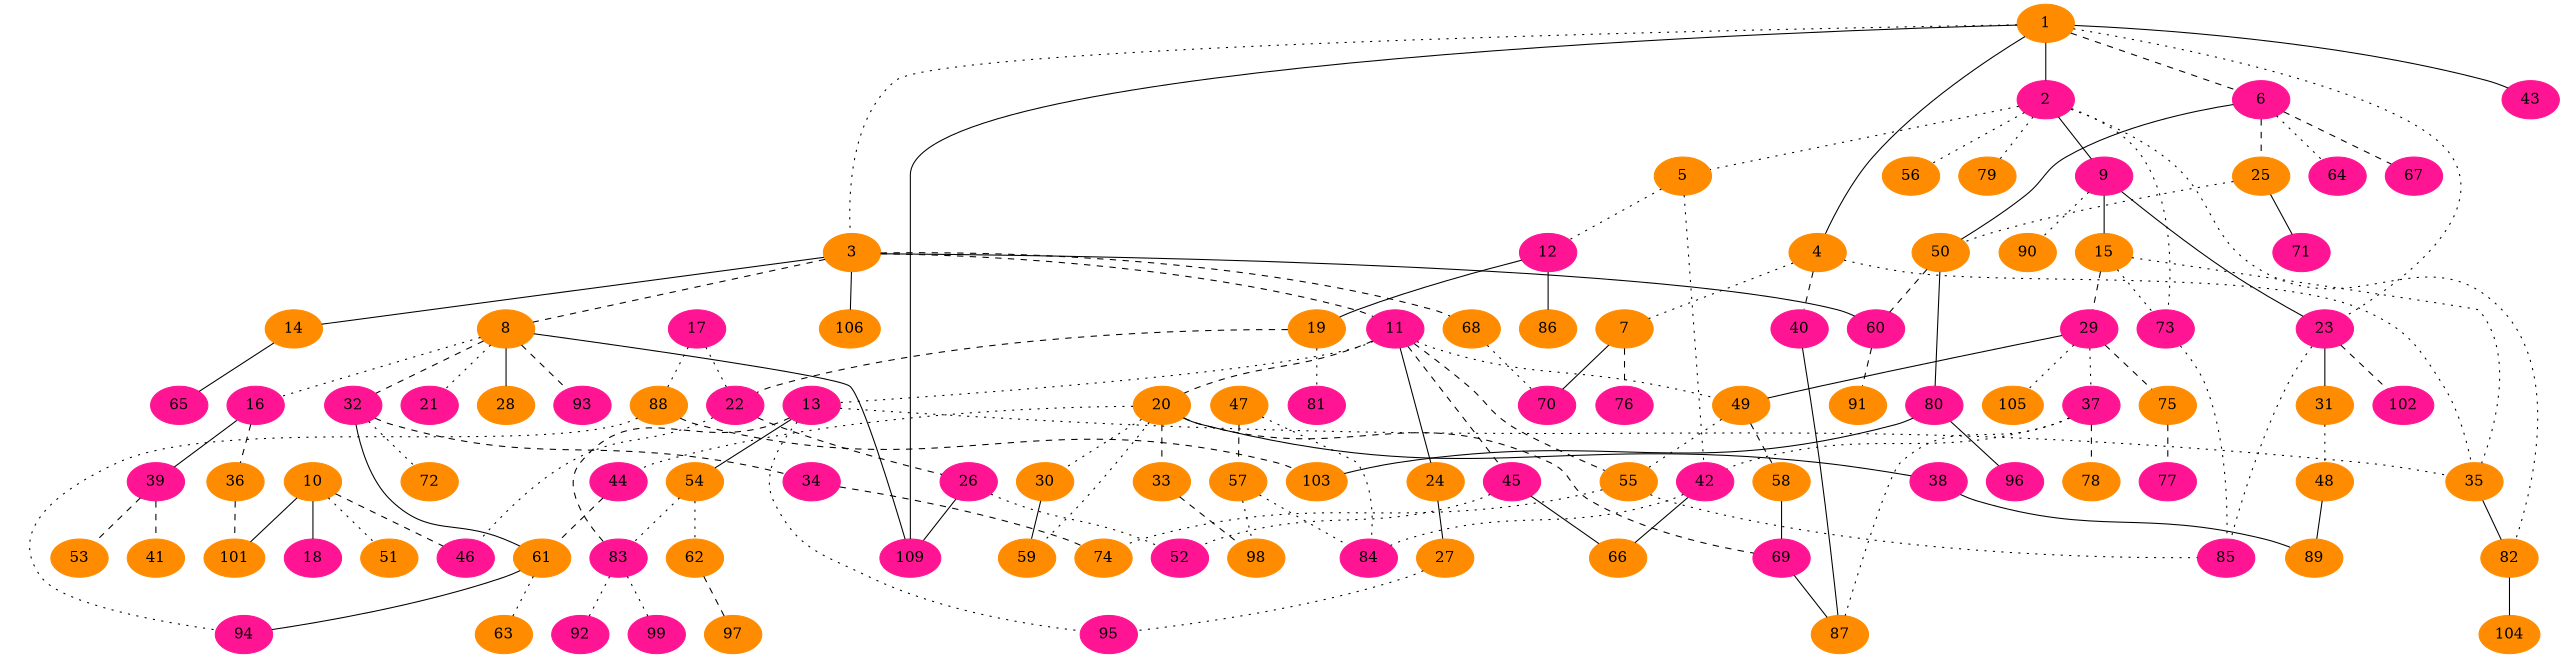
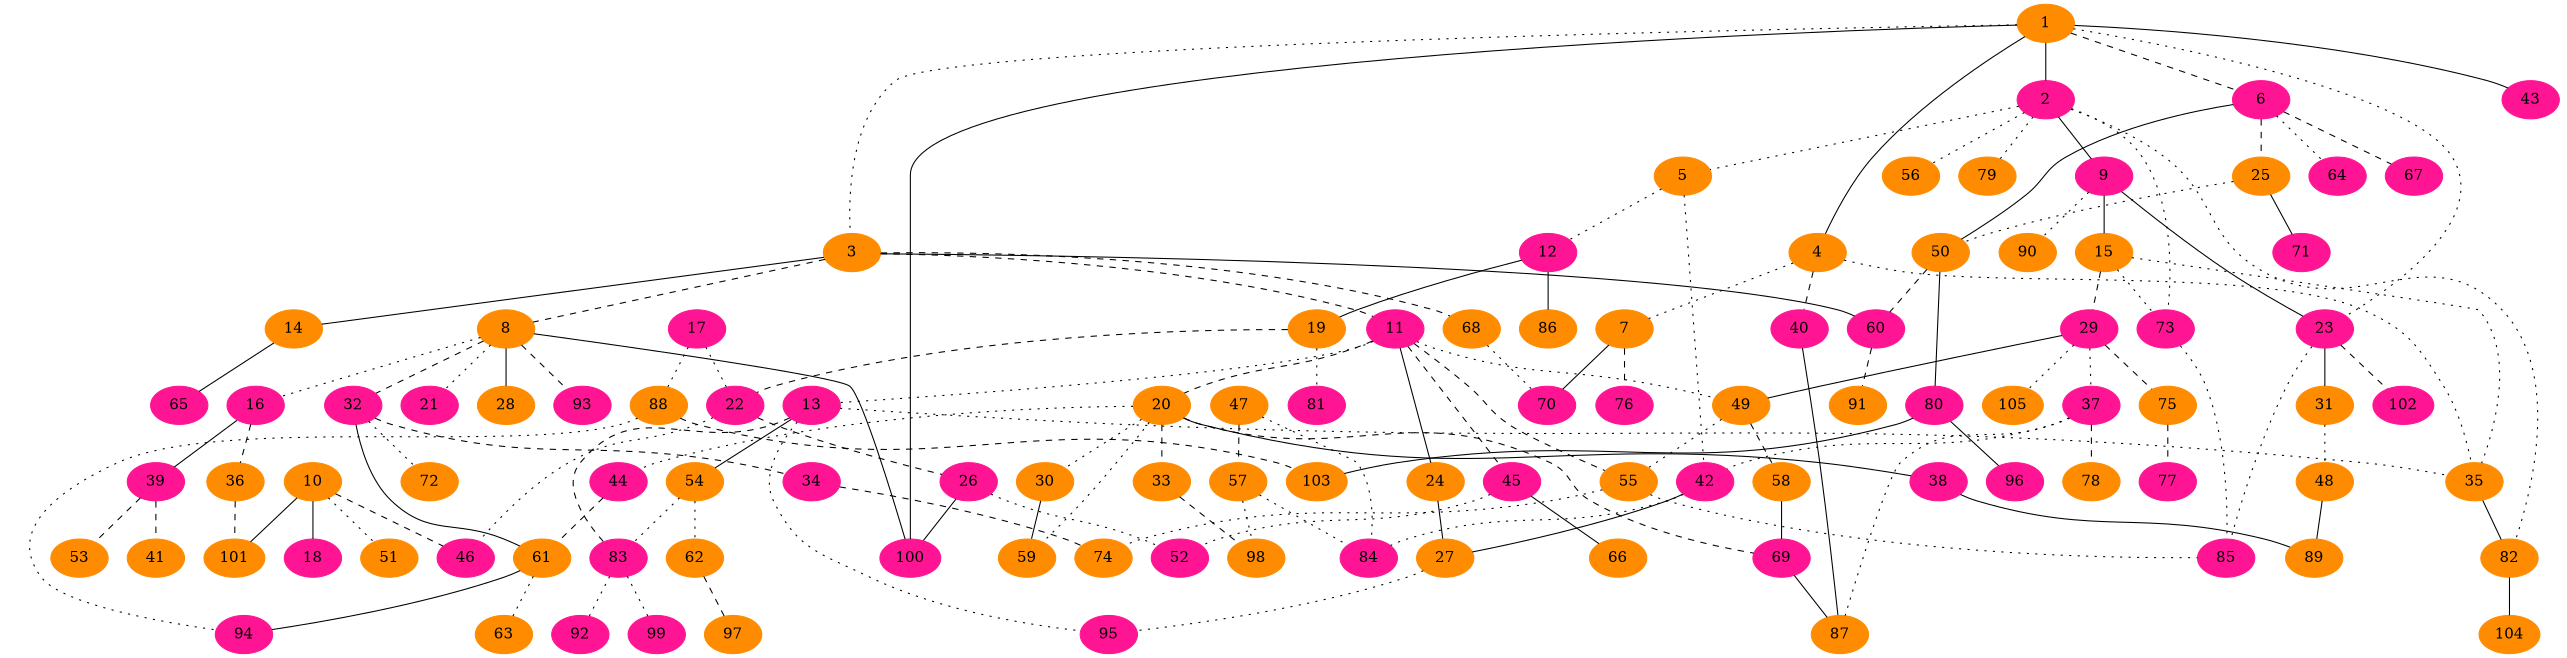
(850, 329) -> none
(1661, 520) -> (1589, 525)
(910, 558) -> (910, 558)
